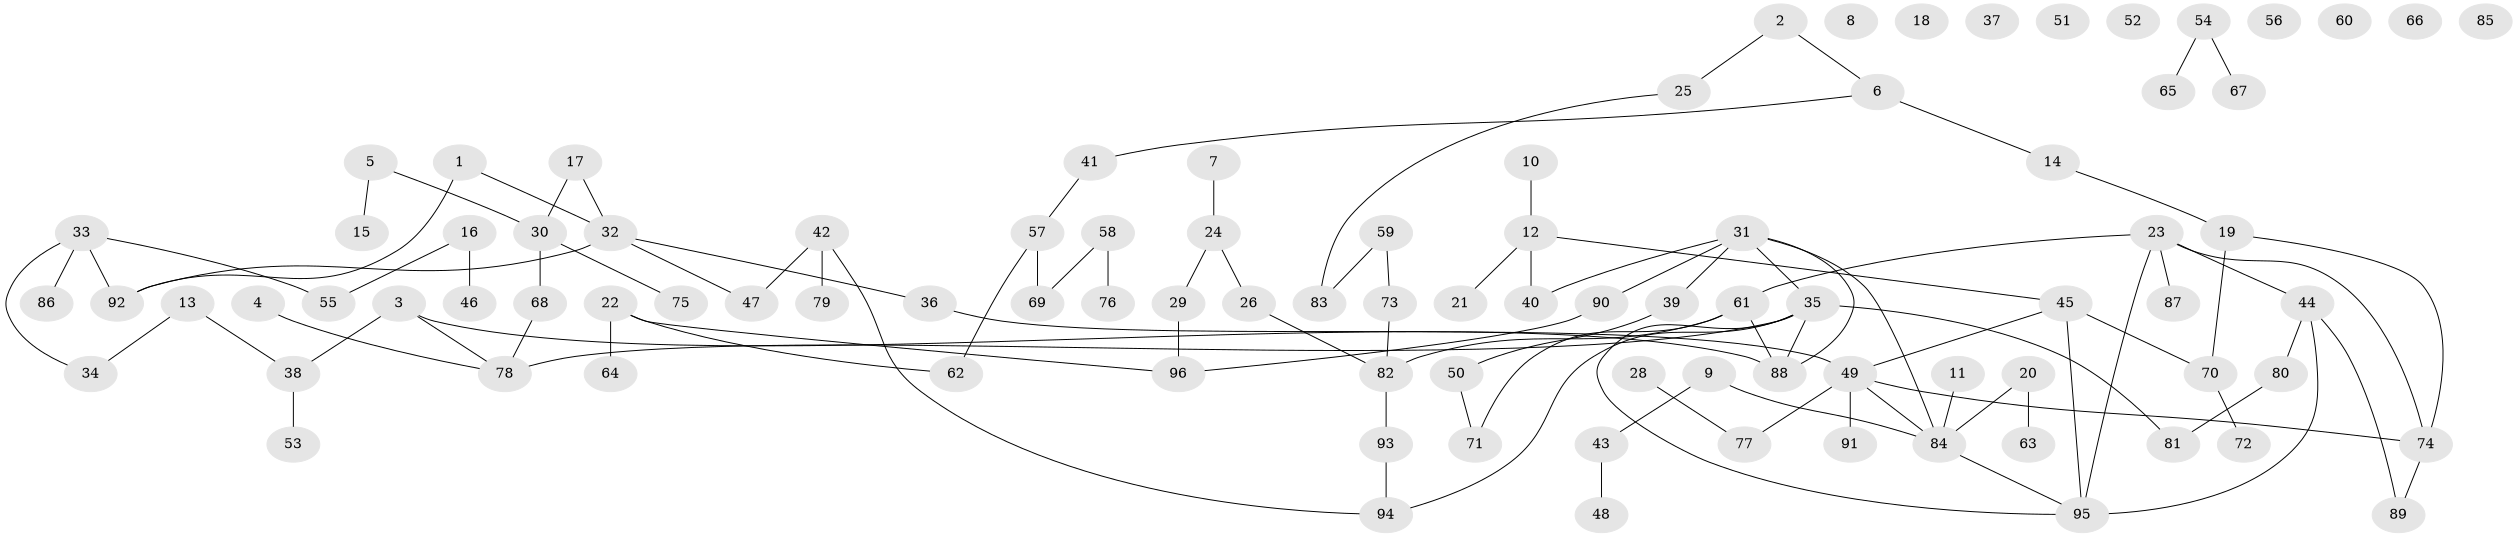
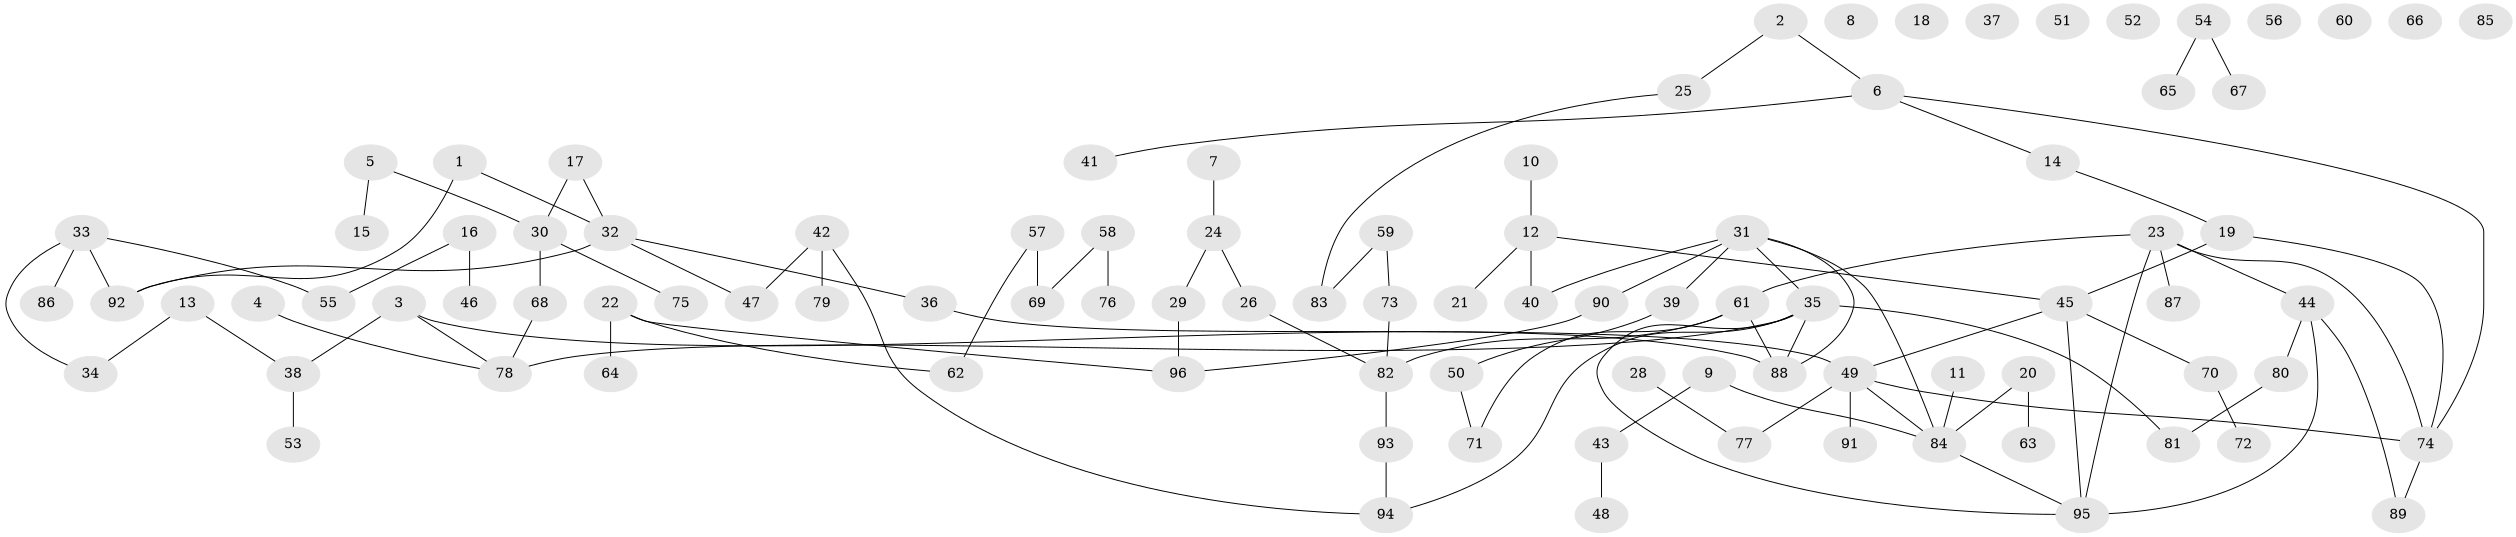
none -> (2303, 161)
(1064, 198) -> none
(2219, 304) -> (2151, 268)
